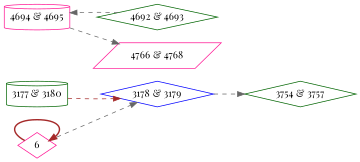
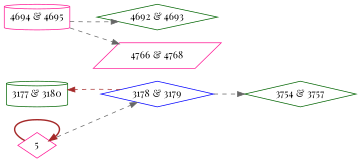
(98, 12) -> (90, 22)
(90, 99) -> (98, 89)
(37, 145) -> (37, 145)
